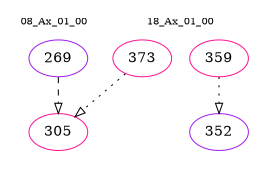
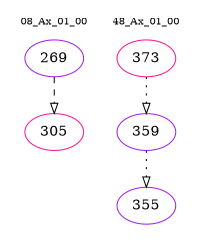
(181, 22) -> (146, 22)
(219, 58) -> (146, 132)
(112, 86) -> (146, 90)
(219, 132) -> (146, 206)
